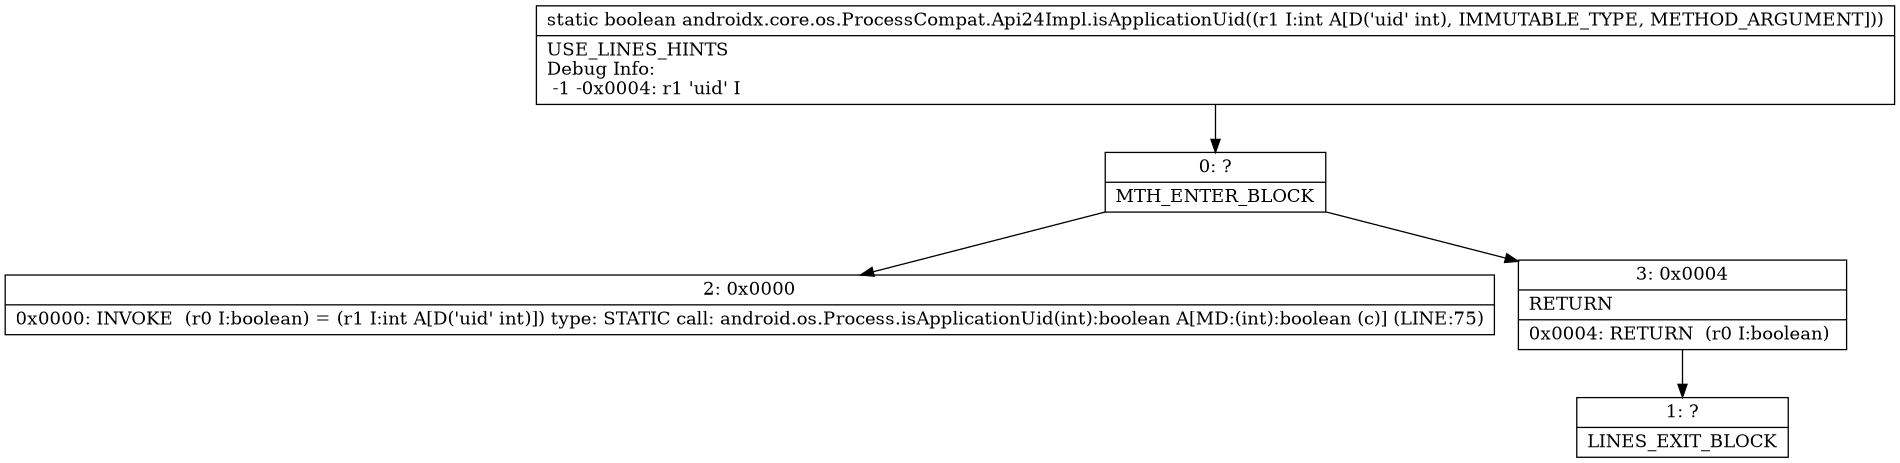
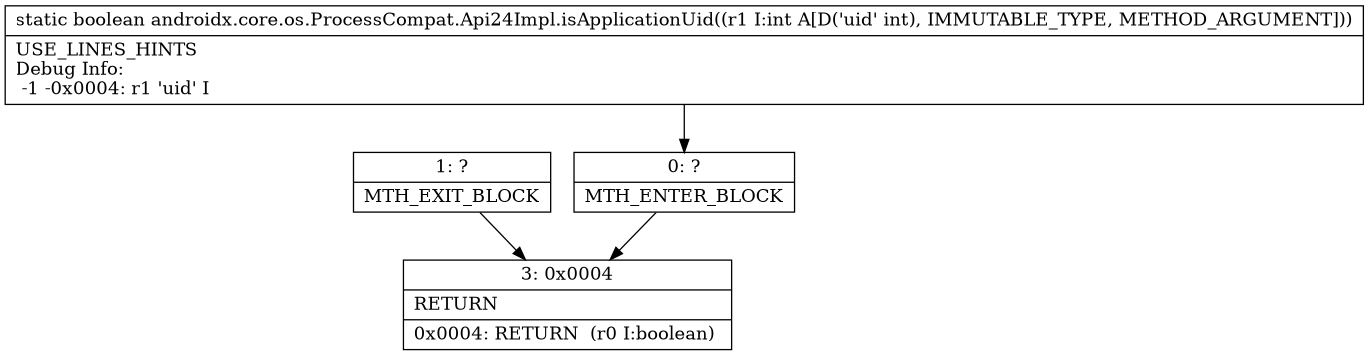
(750, 305) -> none
(1682, 367) -> (498, 232)
(1682, 442) -> (452, 197)
